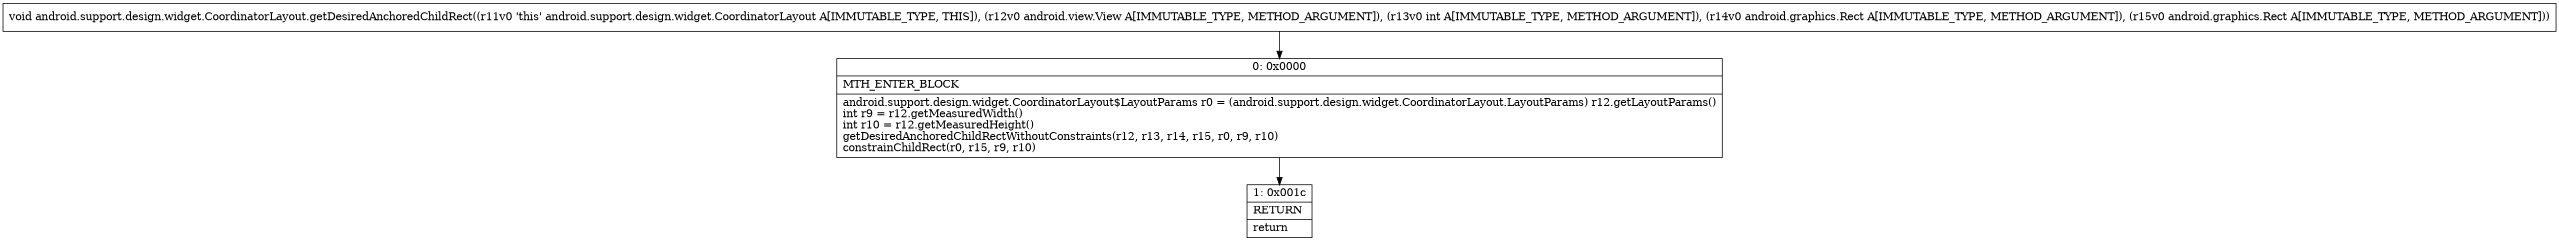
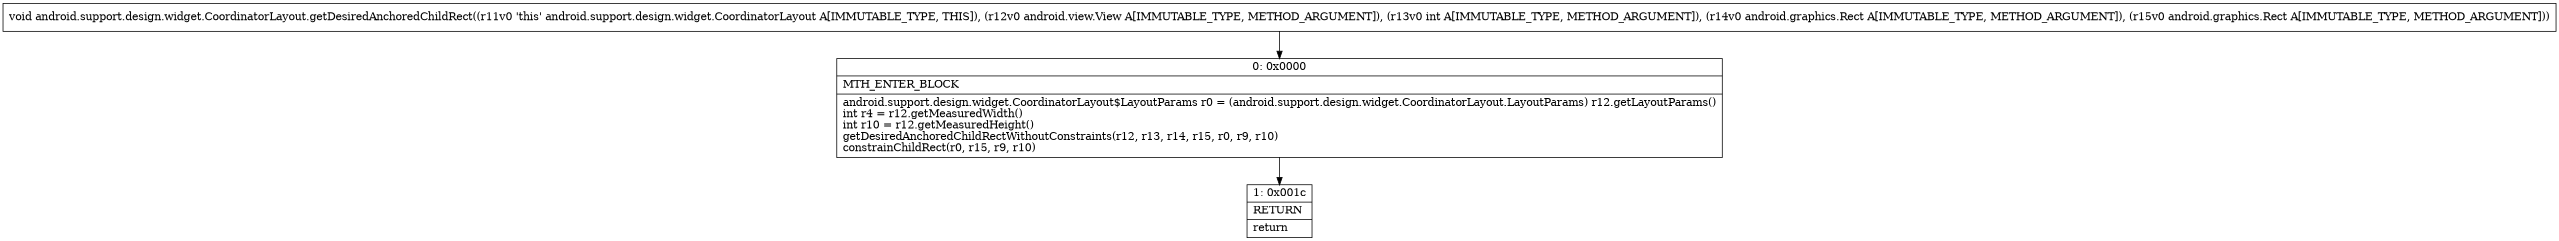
(933, 114) -> (933, 114)
